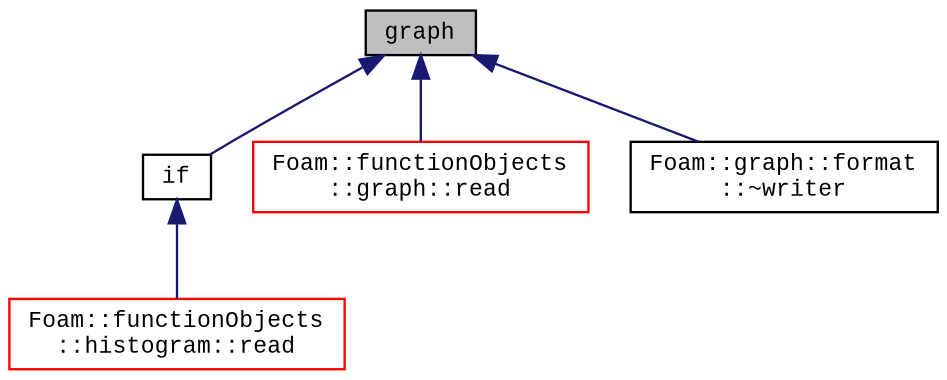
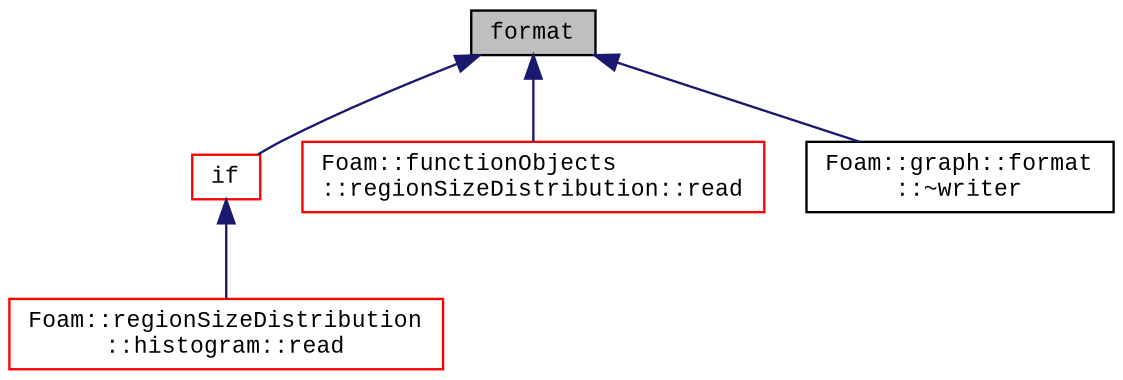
(421, 33) -> (533, 33)
(177, 177) -> (226, 177)
(421, 177) -> (533, 177)
(177, 334) -> (226, 334)
